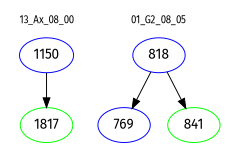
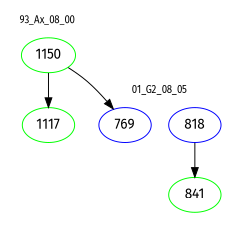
(47, 21) -> (48, 21)
(47, 55) -> (48, 55)
(144, 86) -> (97, 91)
(47, 125) -> (48, 125)
